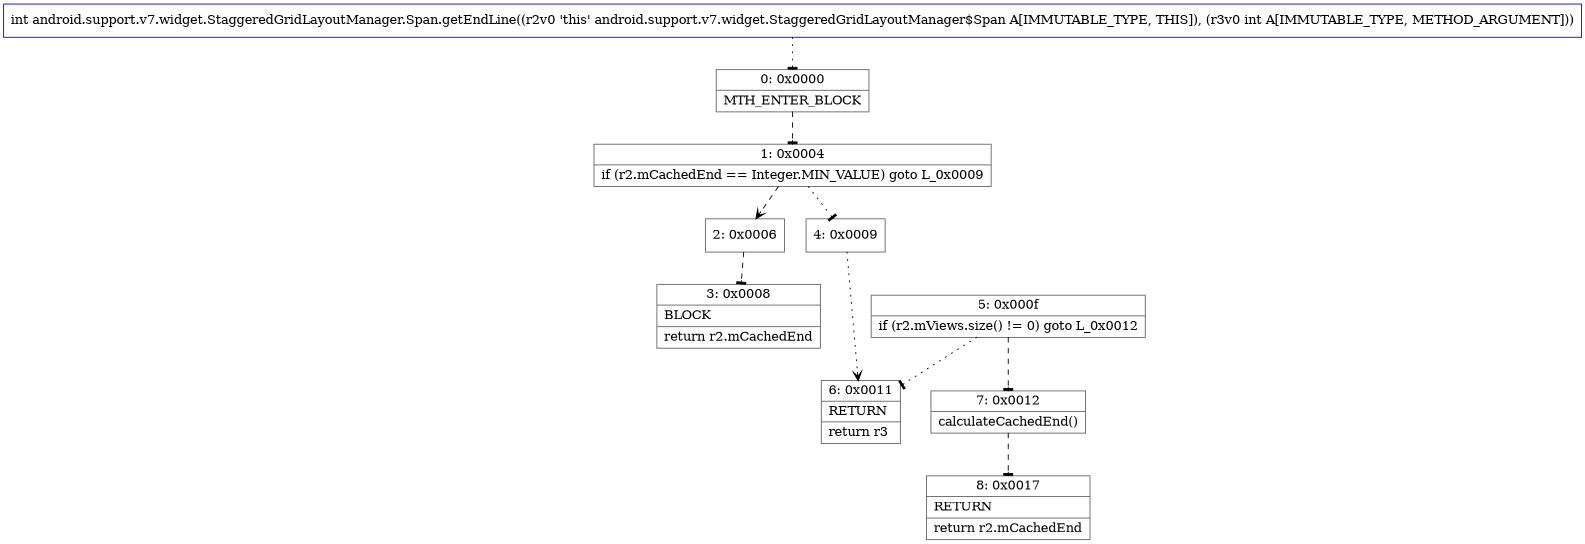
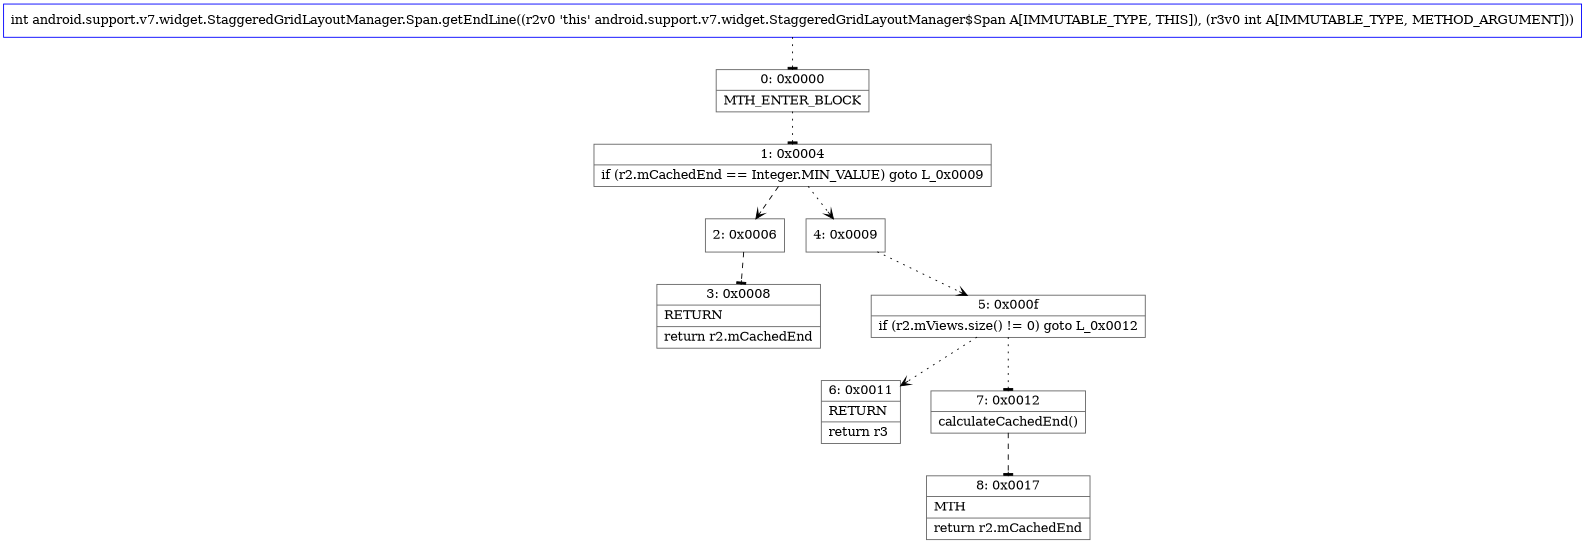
(793, 126) -> (793, 126)
(818, 199) -> (818, 199)
(852, 312) -> (918, 272)
(687, 315) -> (693, 315)
(941, 360) -> (941, 360)
(1008, 362) -> (1008, 362)
(963, 507) -> (950, 507)
